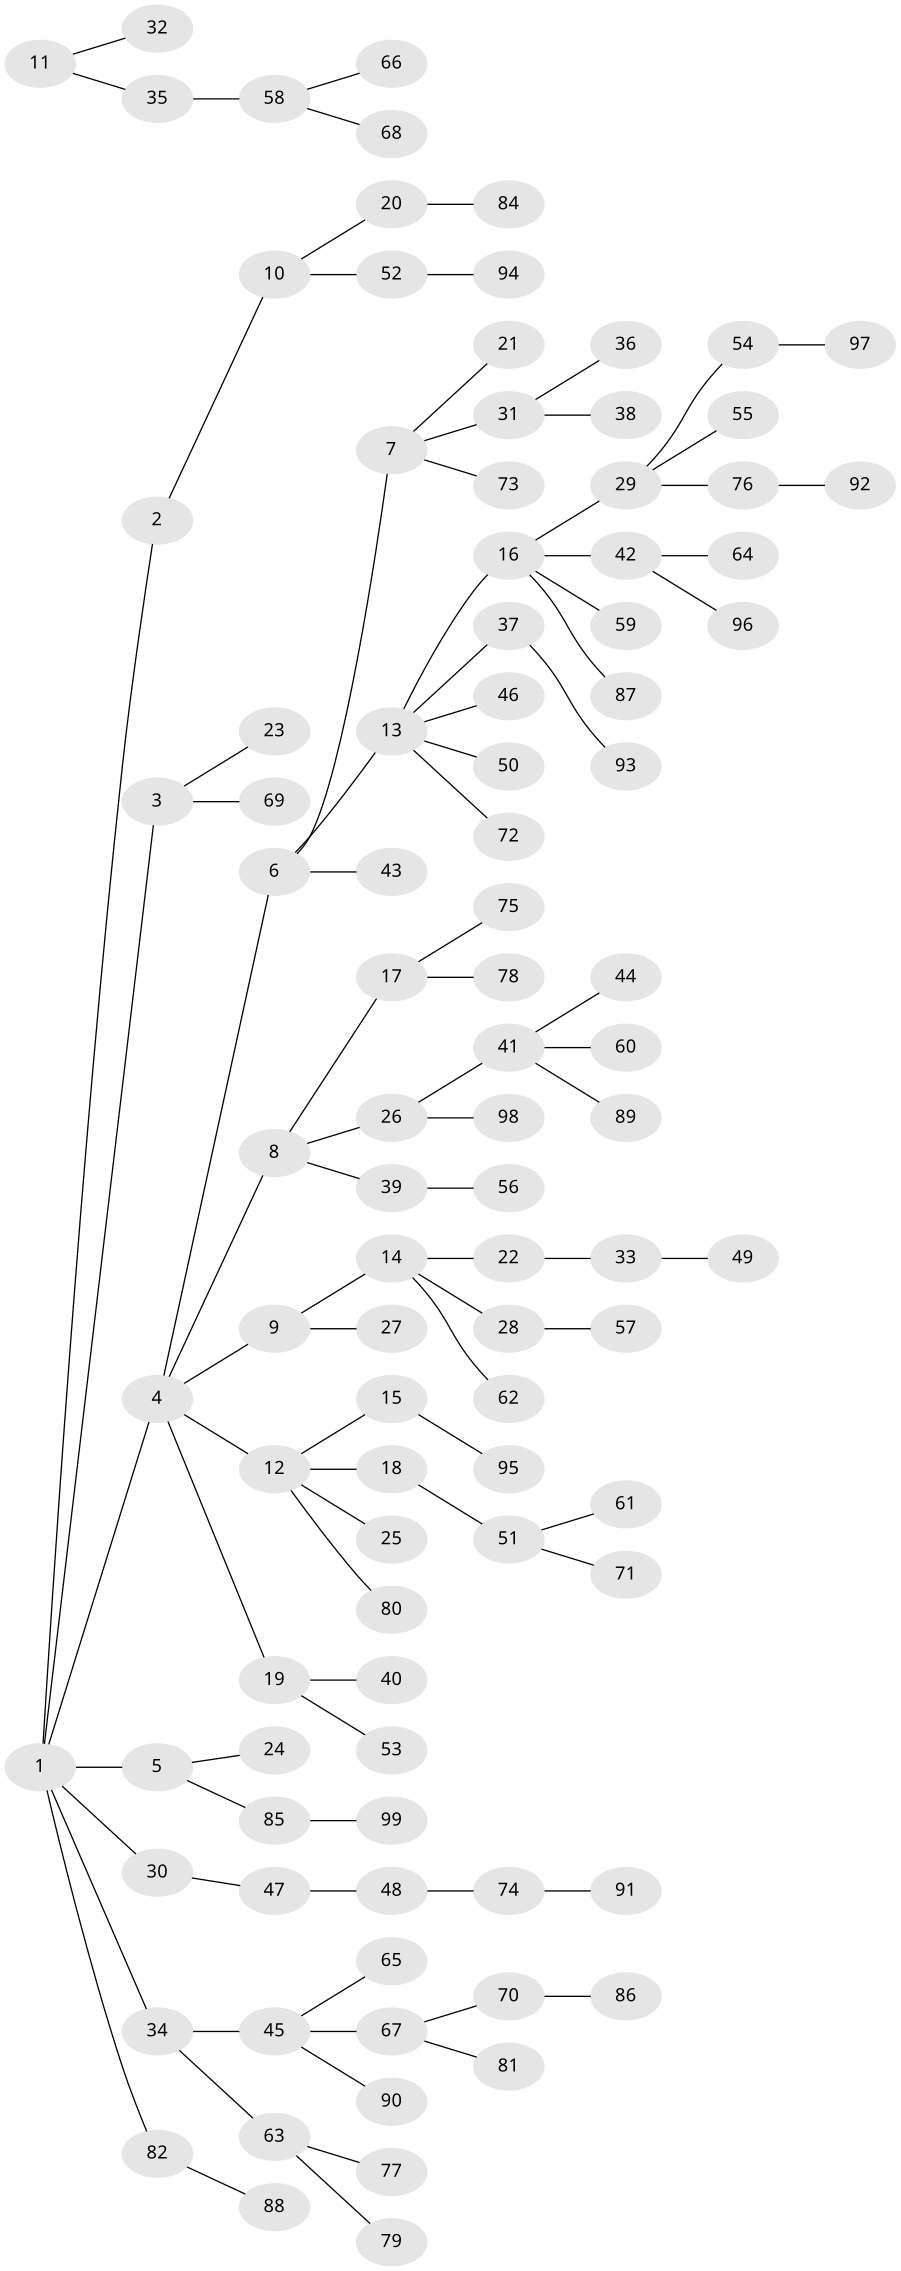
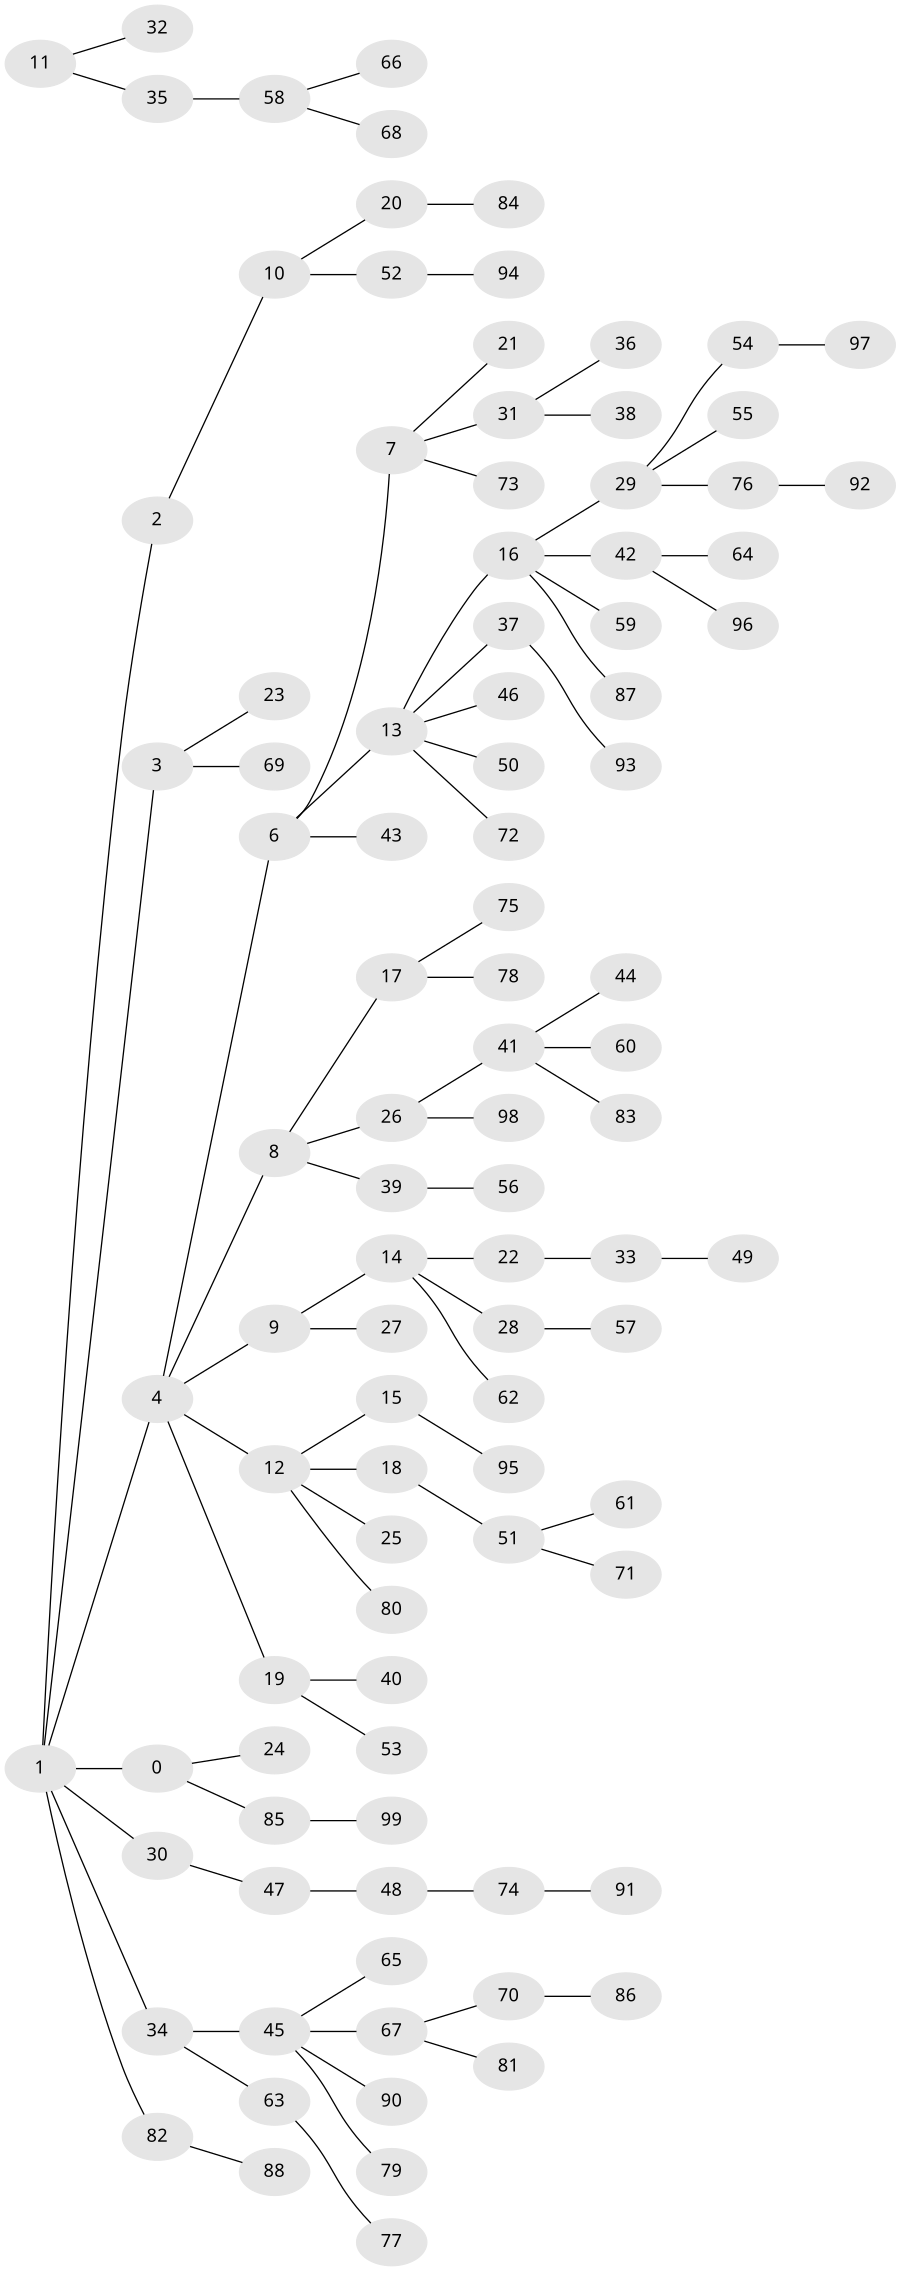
(626, 1118) -> (626, 1118)
(157, 1767) -> (157, 1769)
(333, 2190) -> (333, 2102)
